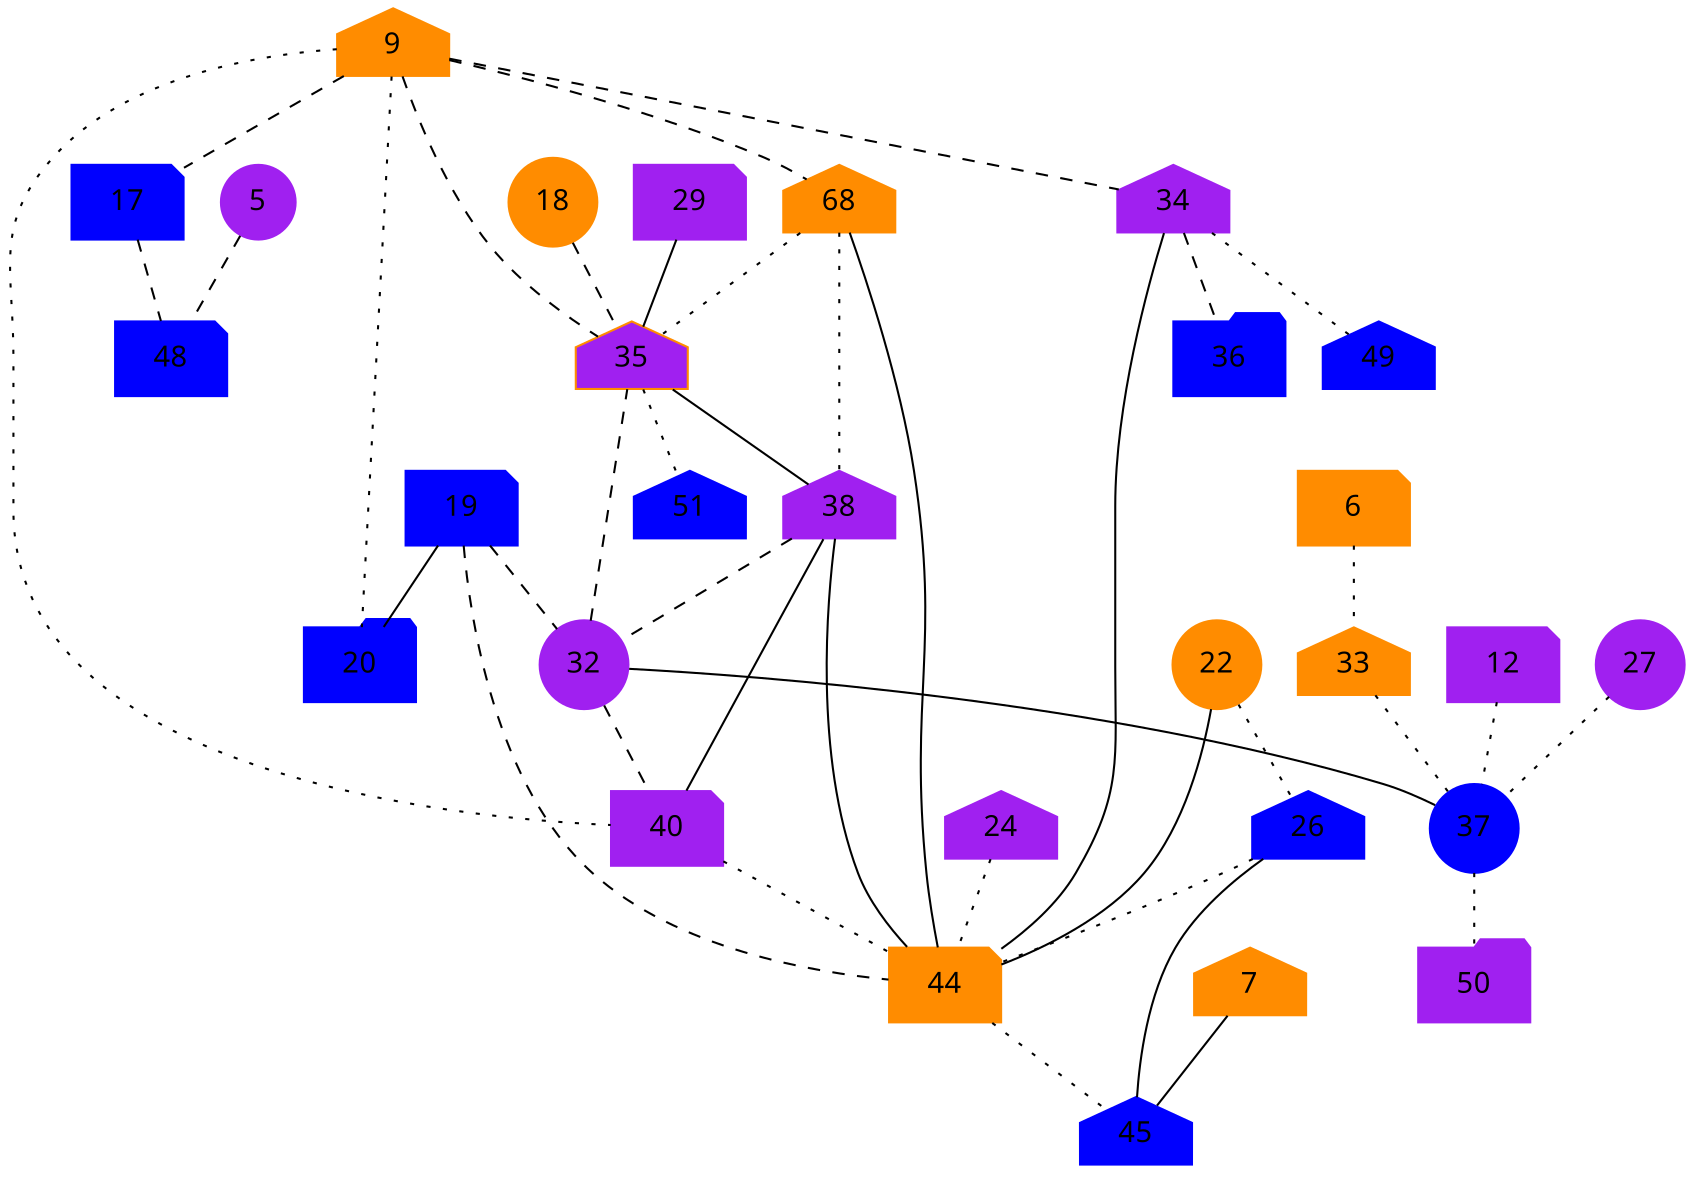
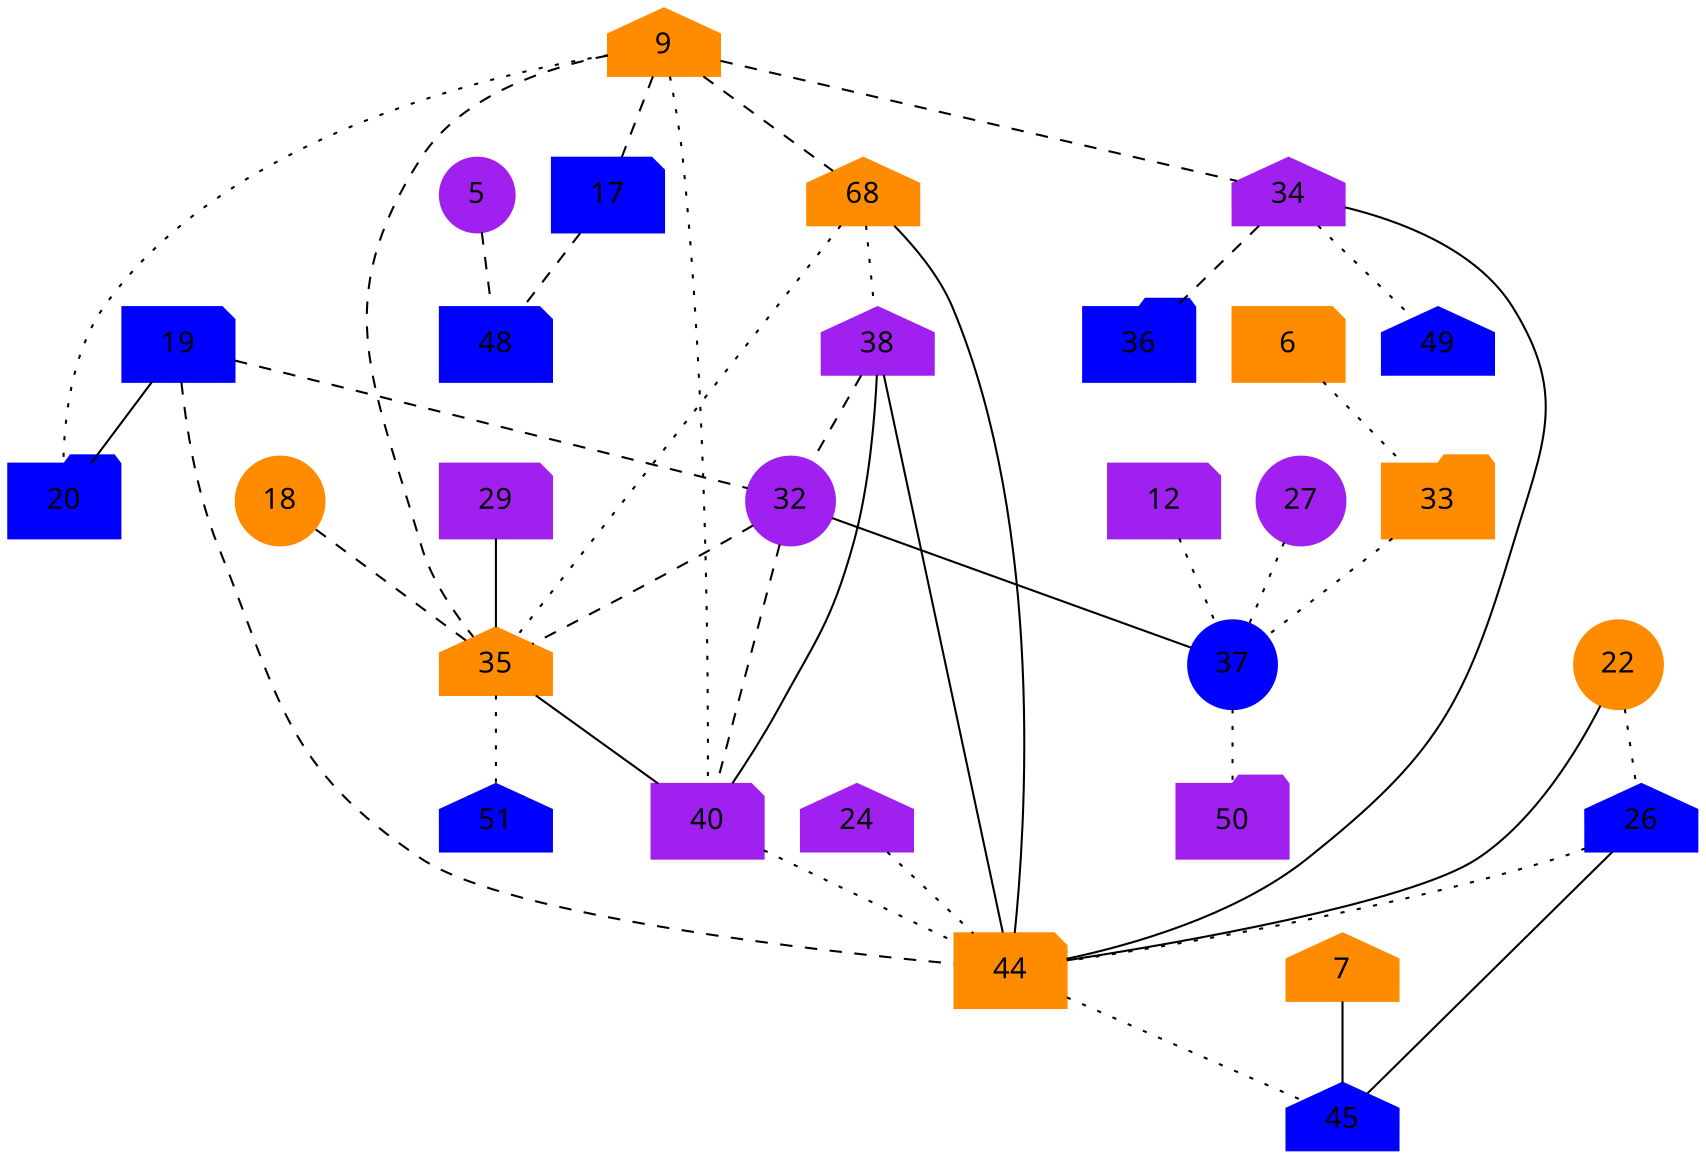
(632, 359) -> (496, 665)
(741, 437) -> (597, 740)
(1354, 665) -> (1438, 501)
